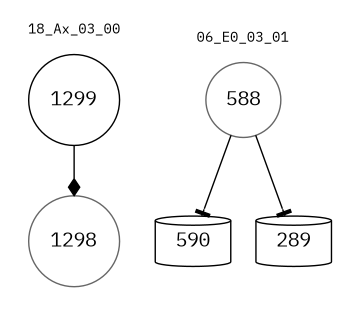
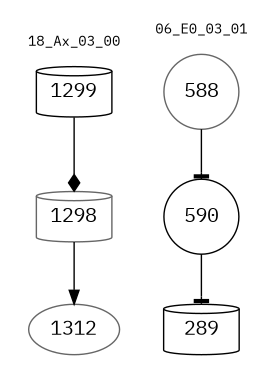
(74, 100) -> (74, 92)
(269, 172) -> (201, 275)
(74, 241) -> (74, 217)
(193, 241) -> (201, 217)
none -> (74, 329)
